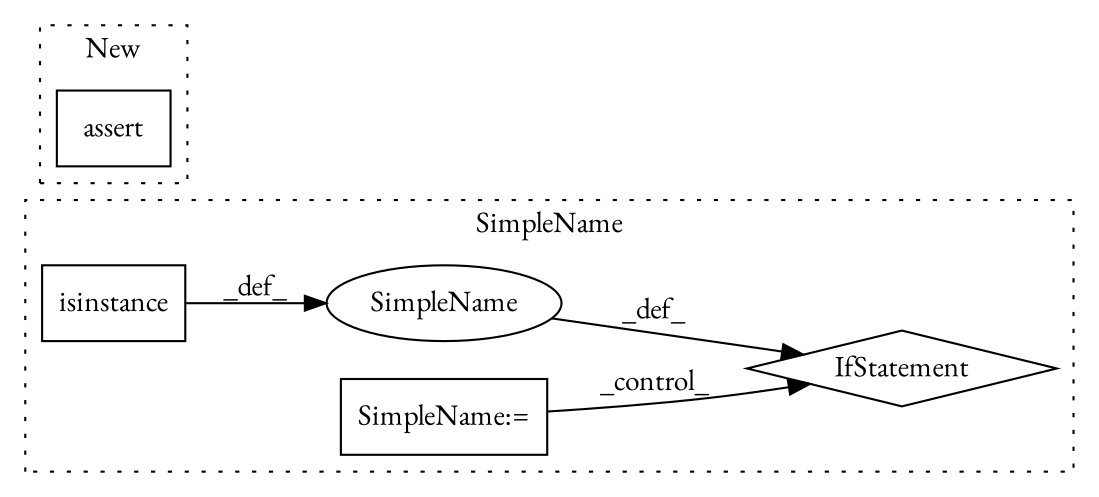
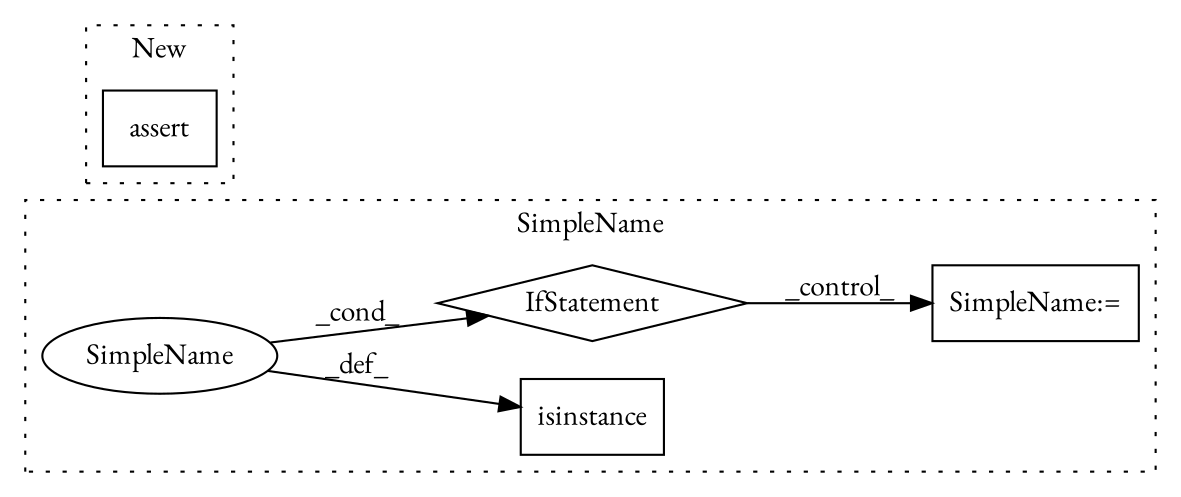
(245, 303) -> (384, 387)
(654, 311) -> (358, 313)
(668, 402) -> (829, 303)
